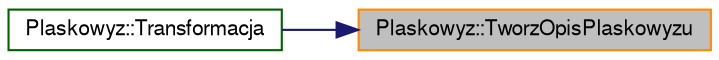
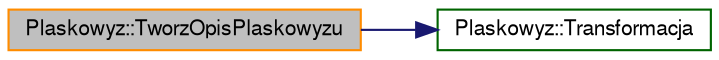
(309, 30) -> (388, 30)
